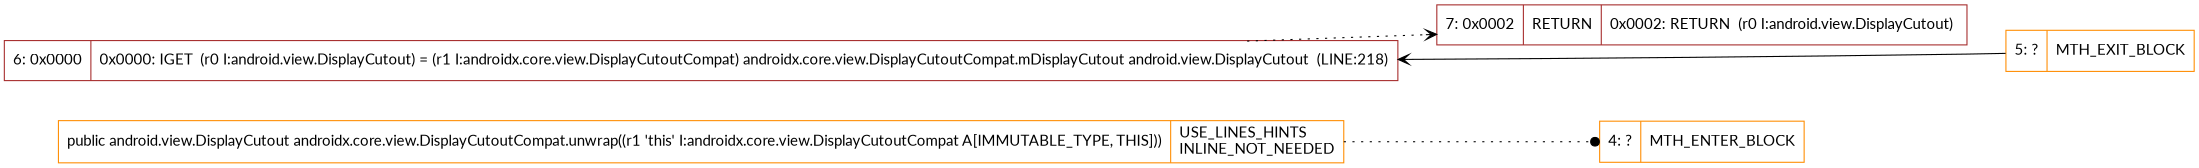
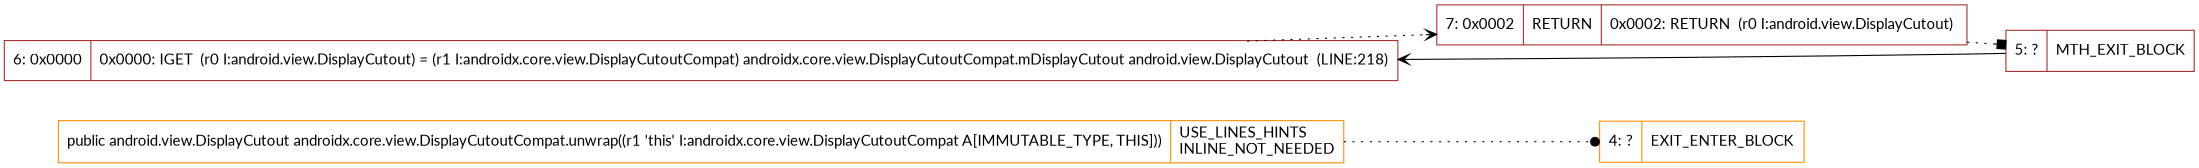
none -> (1981, 43)
(2100, 51) -> (2100, 51)
(1722, 141) -> (1722, 141)
